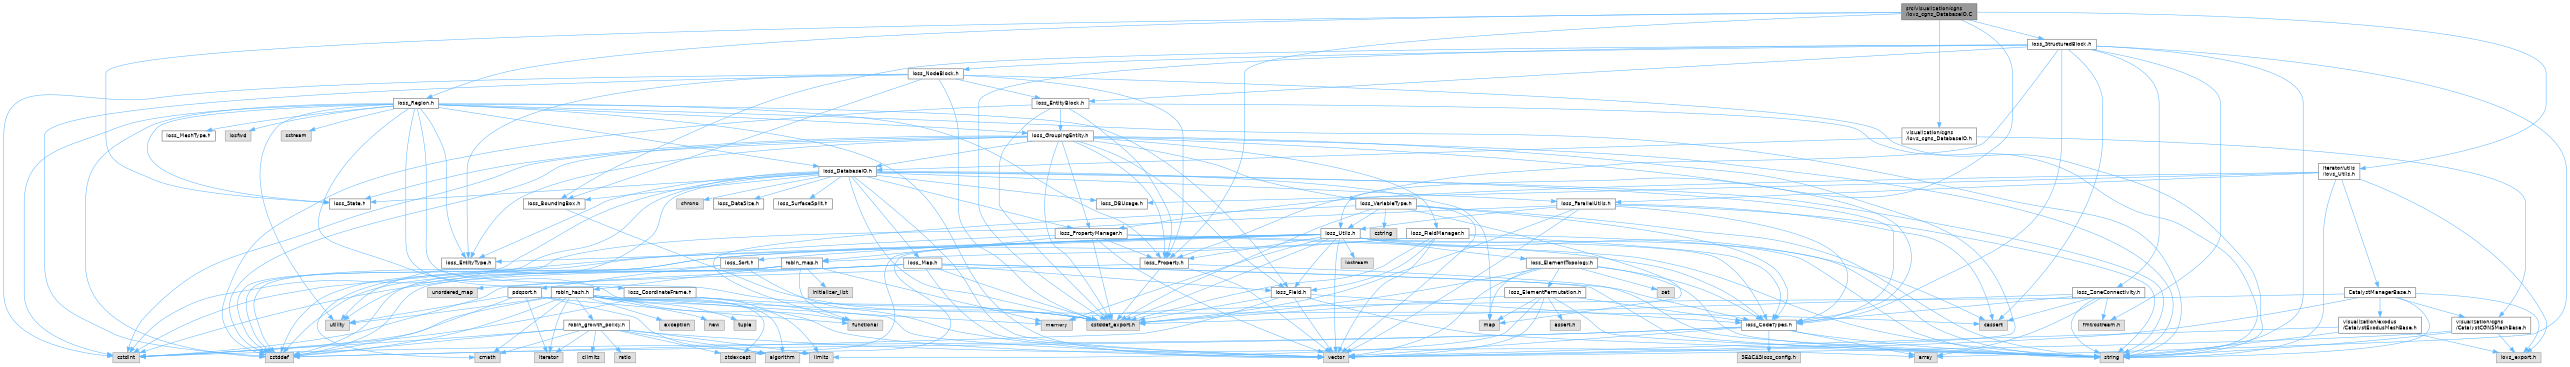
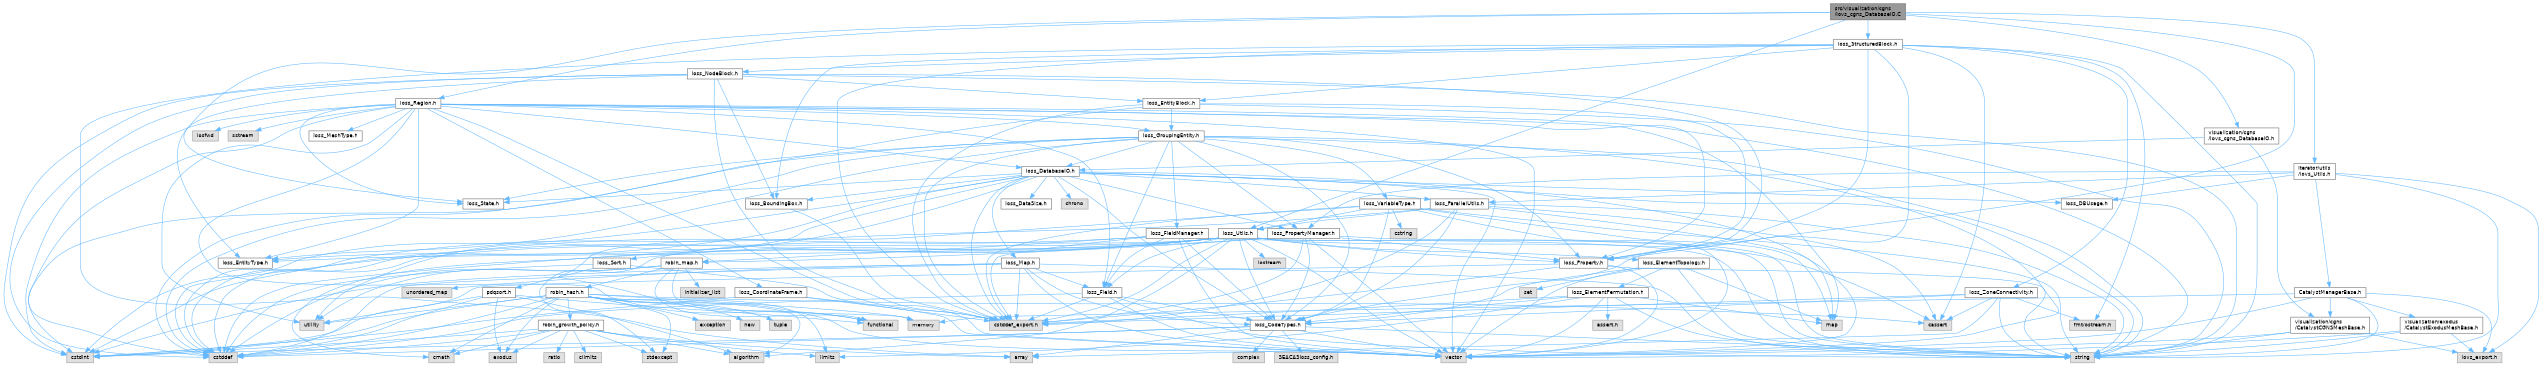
none -> (1185, 114)
(803, 204) -> none
(1198, 276) -> (690, 245)
(1343, 302) -> none
(549, 358) -> (503, 358)
none -> (1249, 358)
